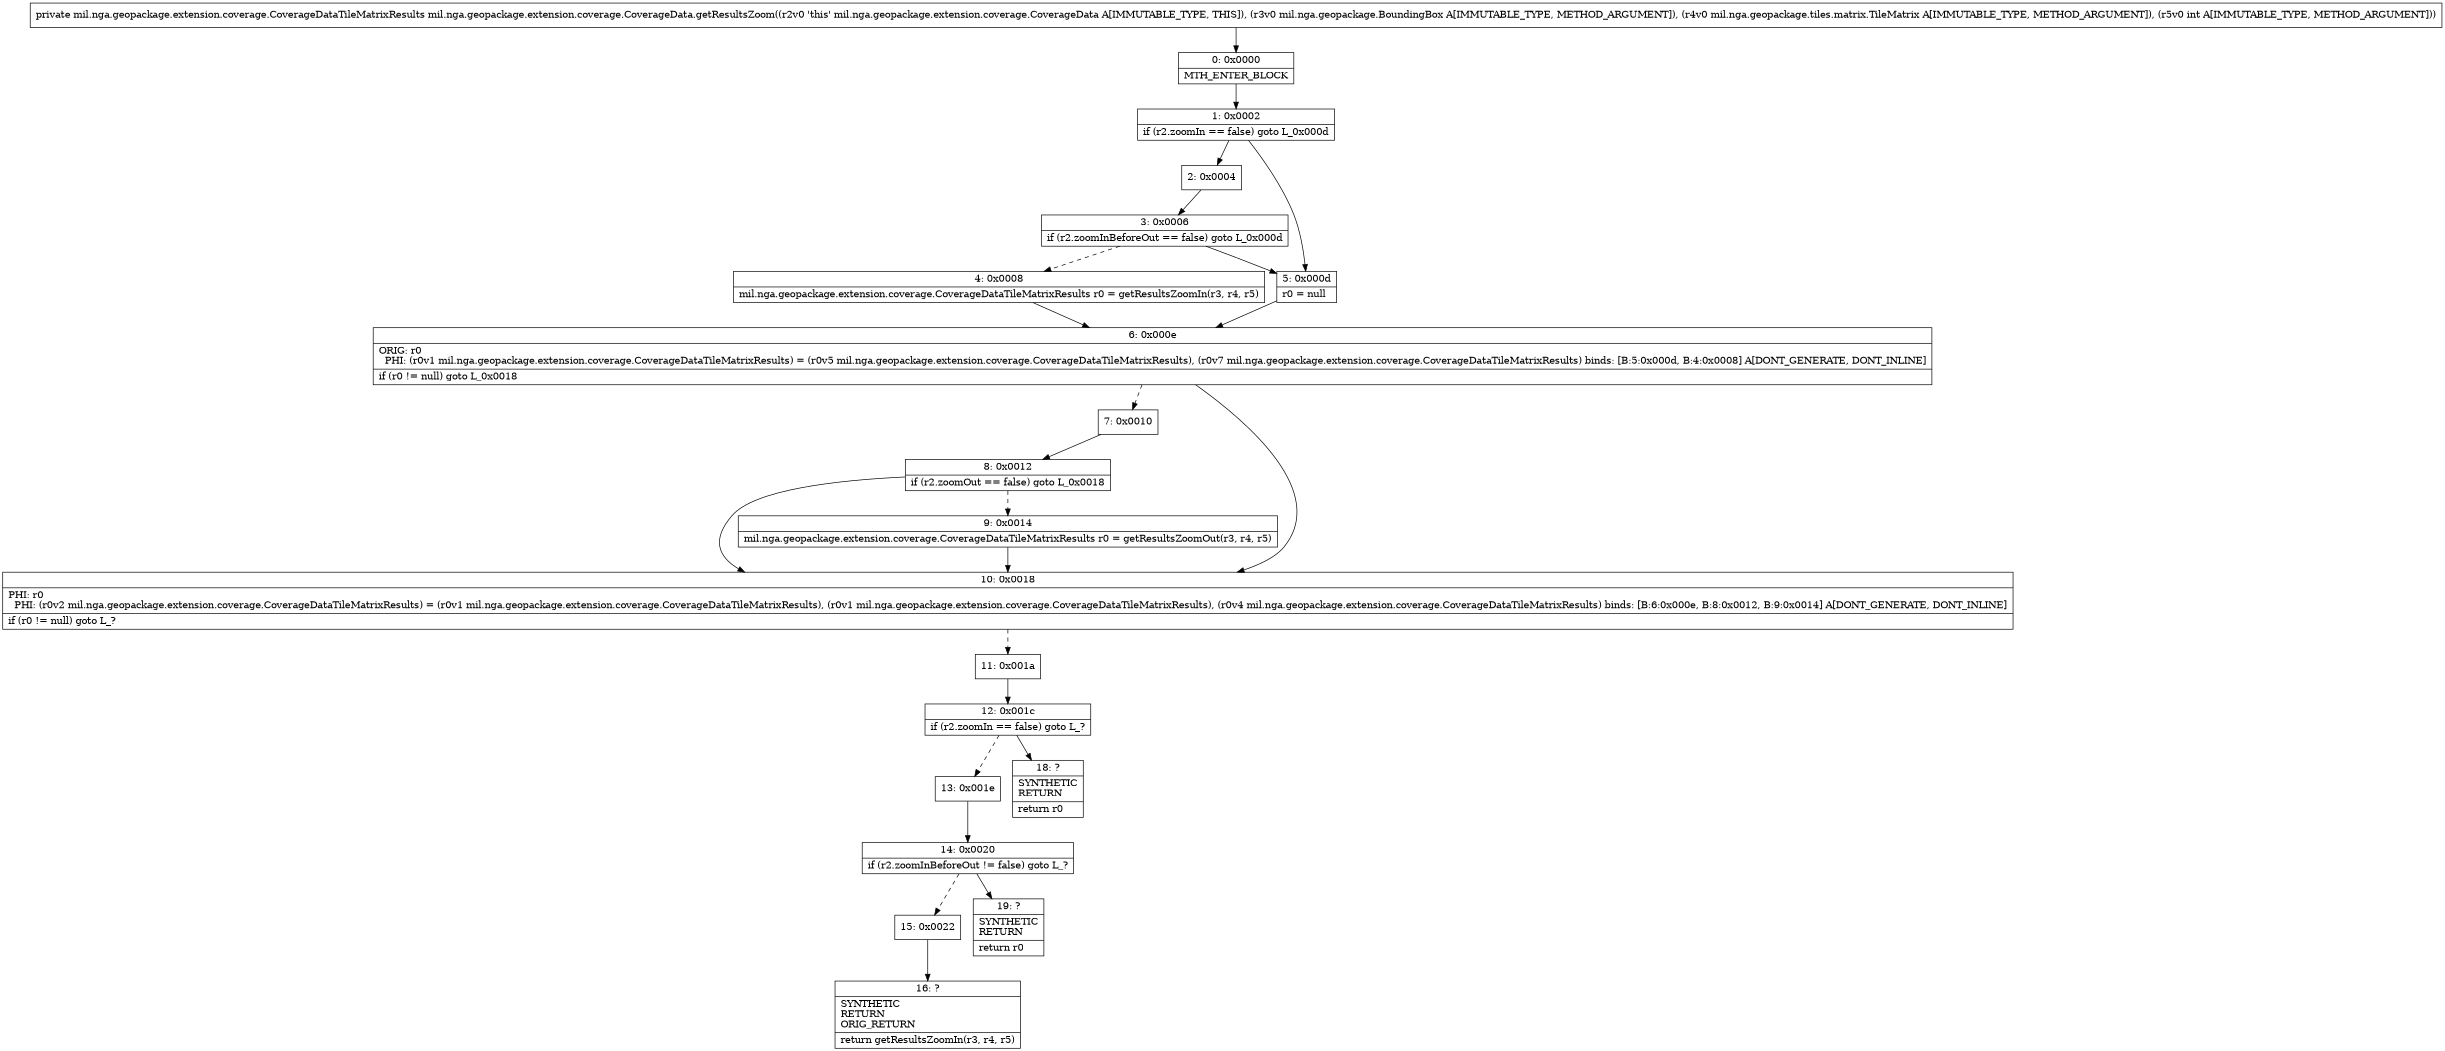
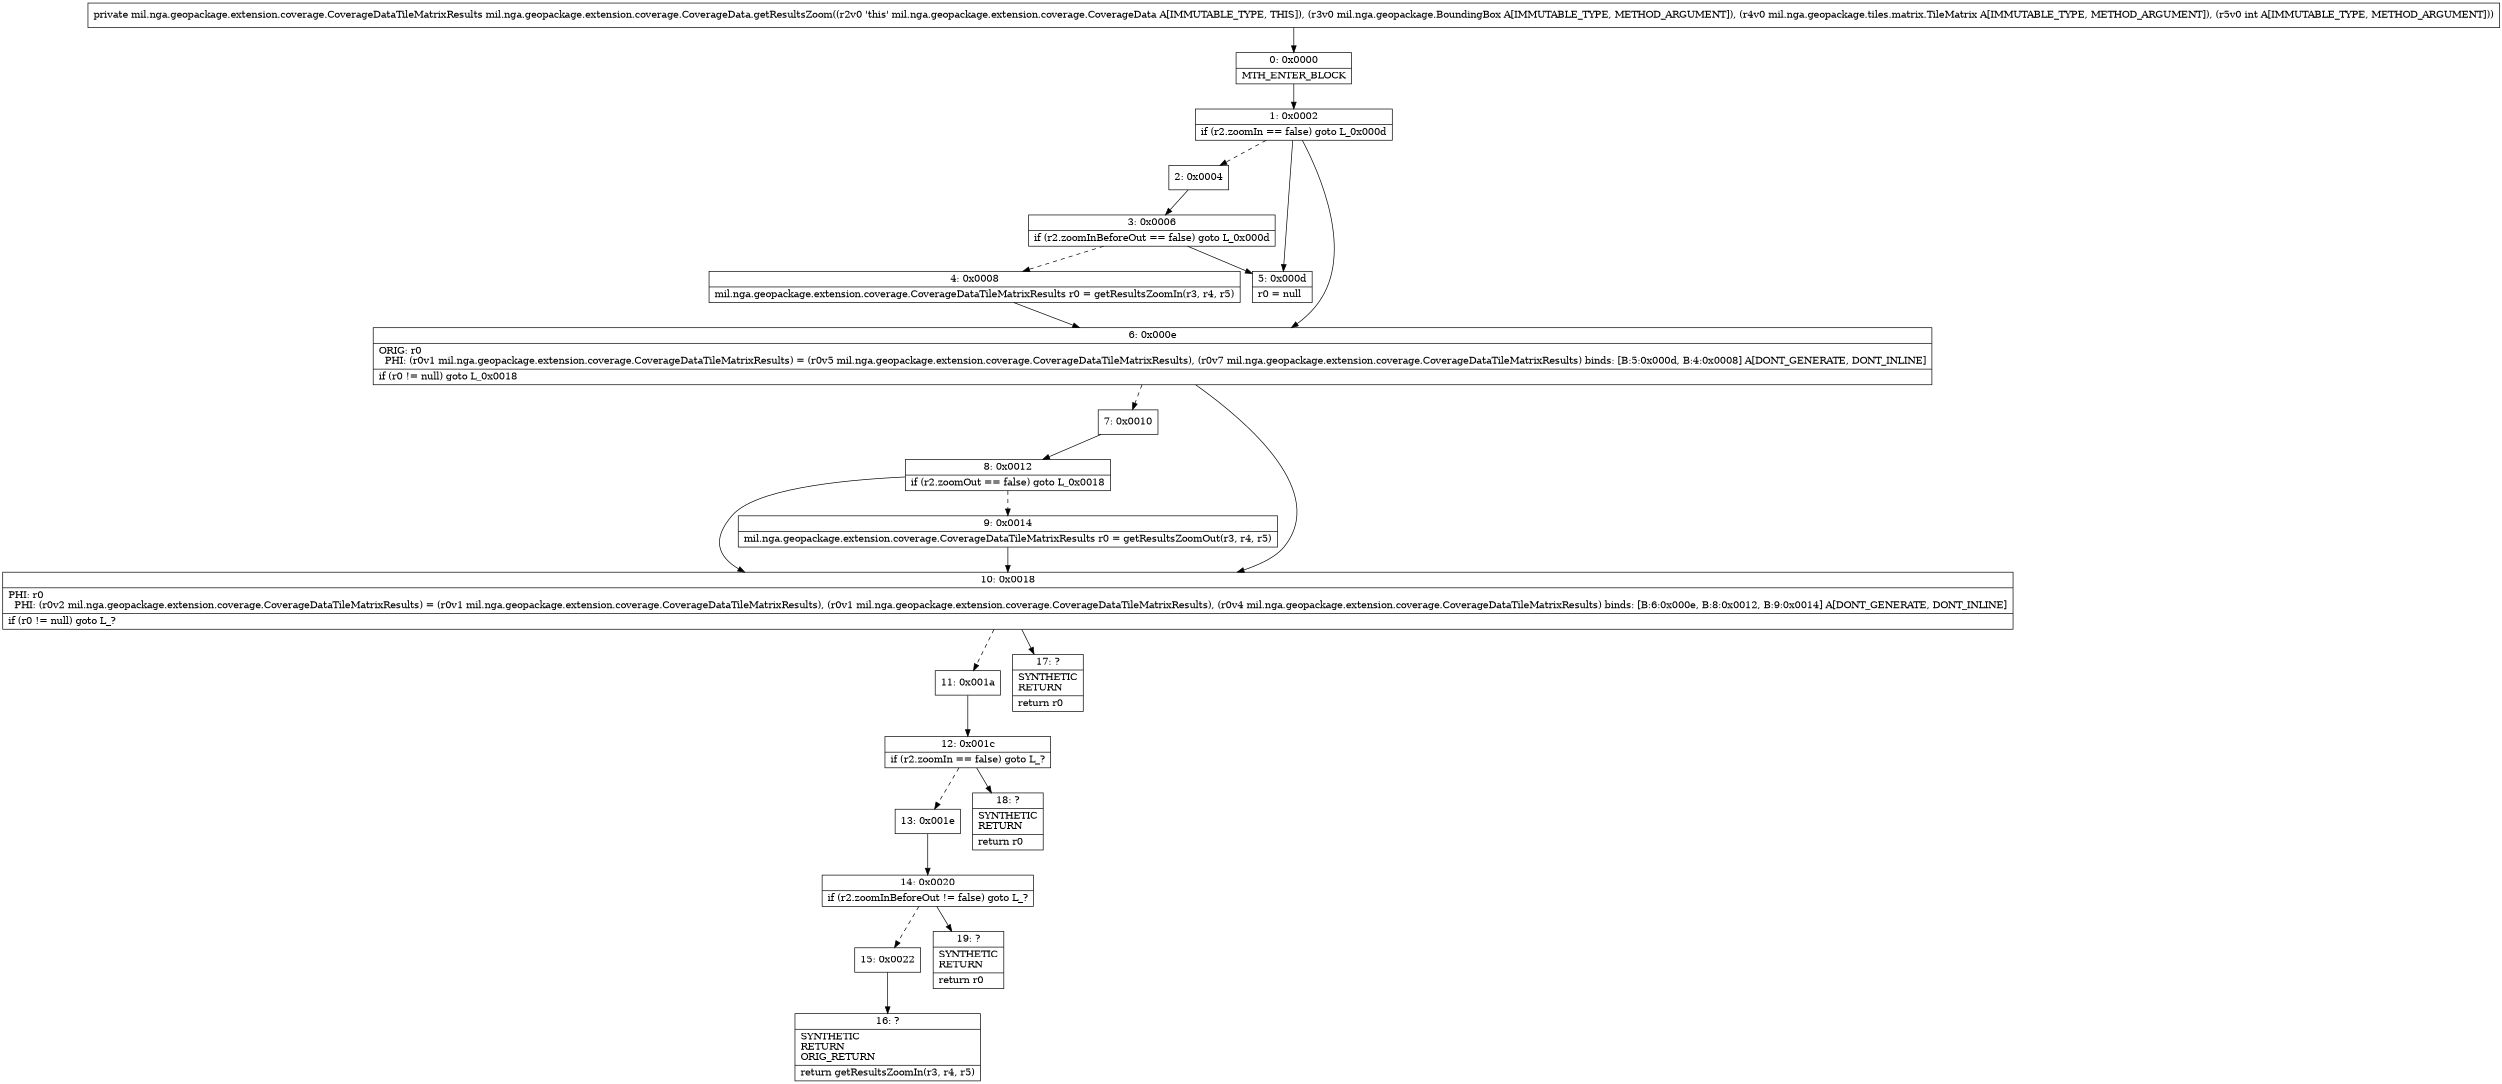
(1225, 150) -> (1246, 151)
(1250, 313) -> (1333, 235)
none -> (1048, 683)
